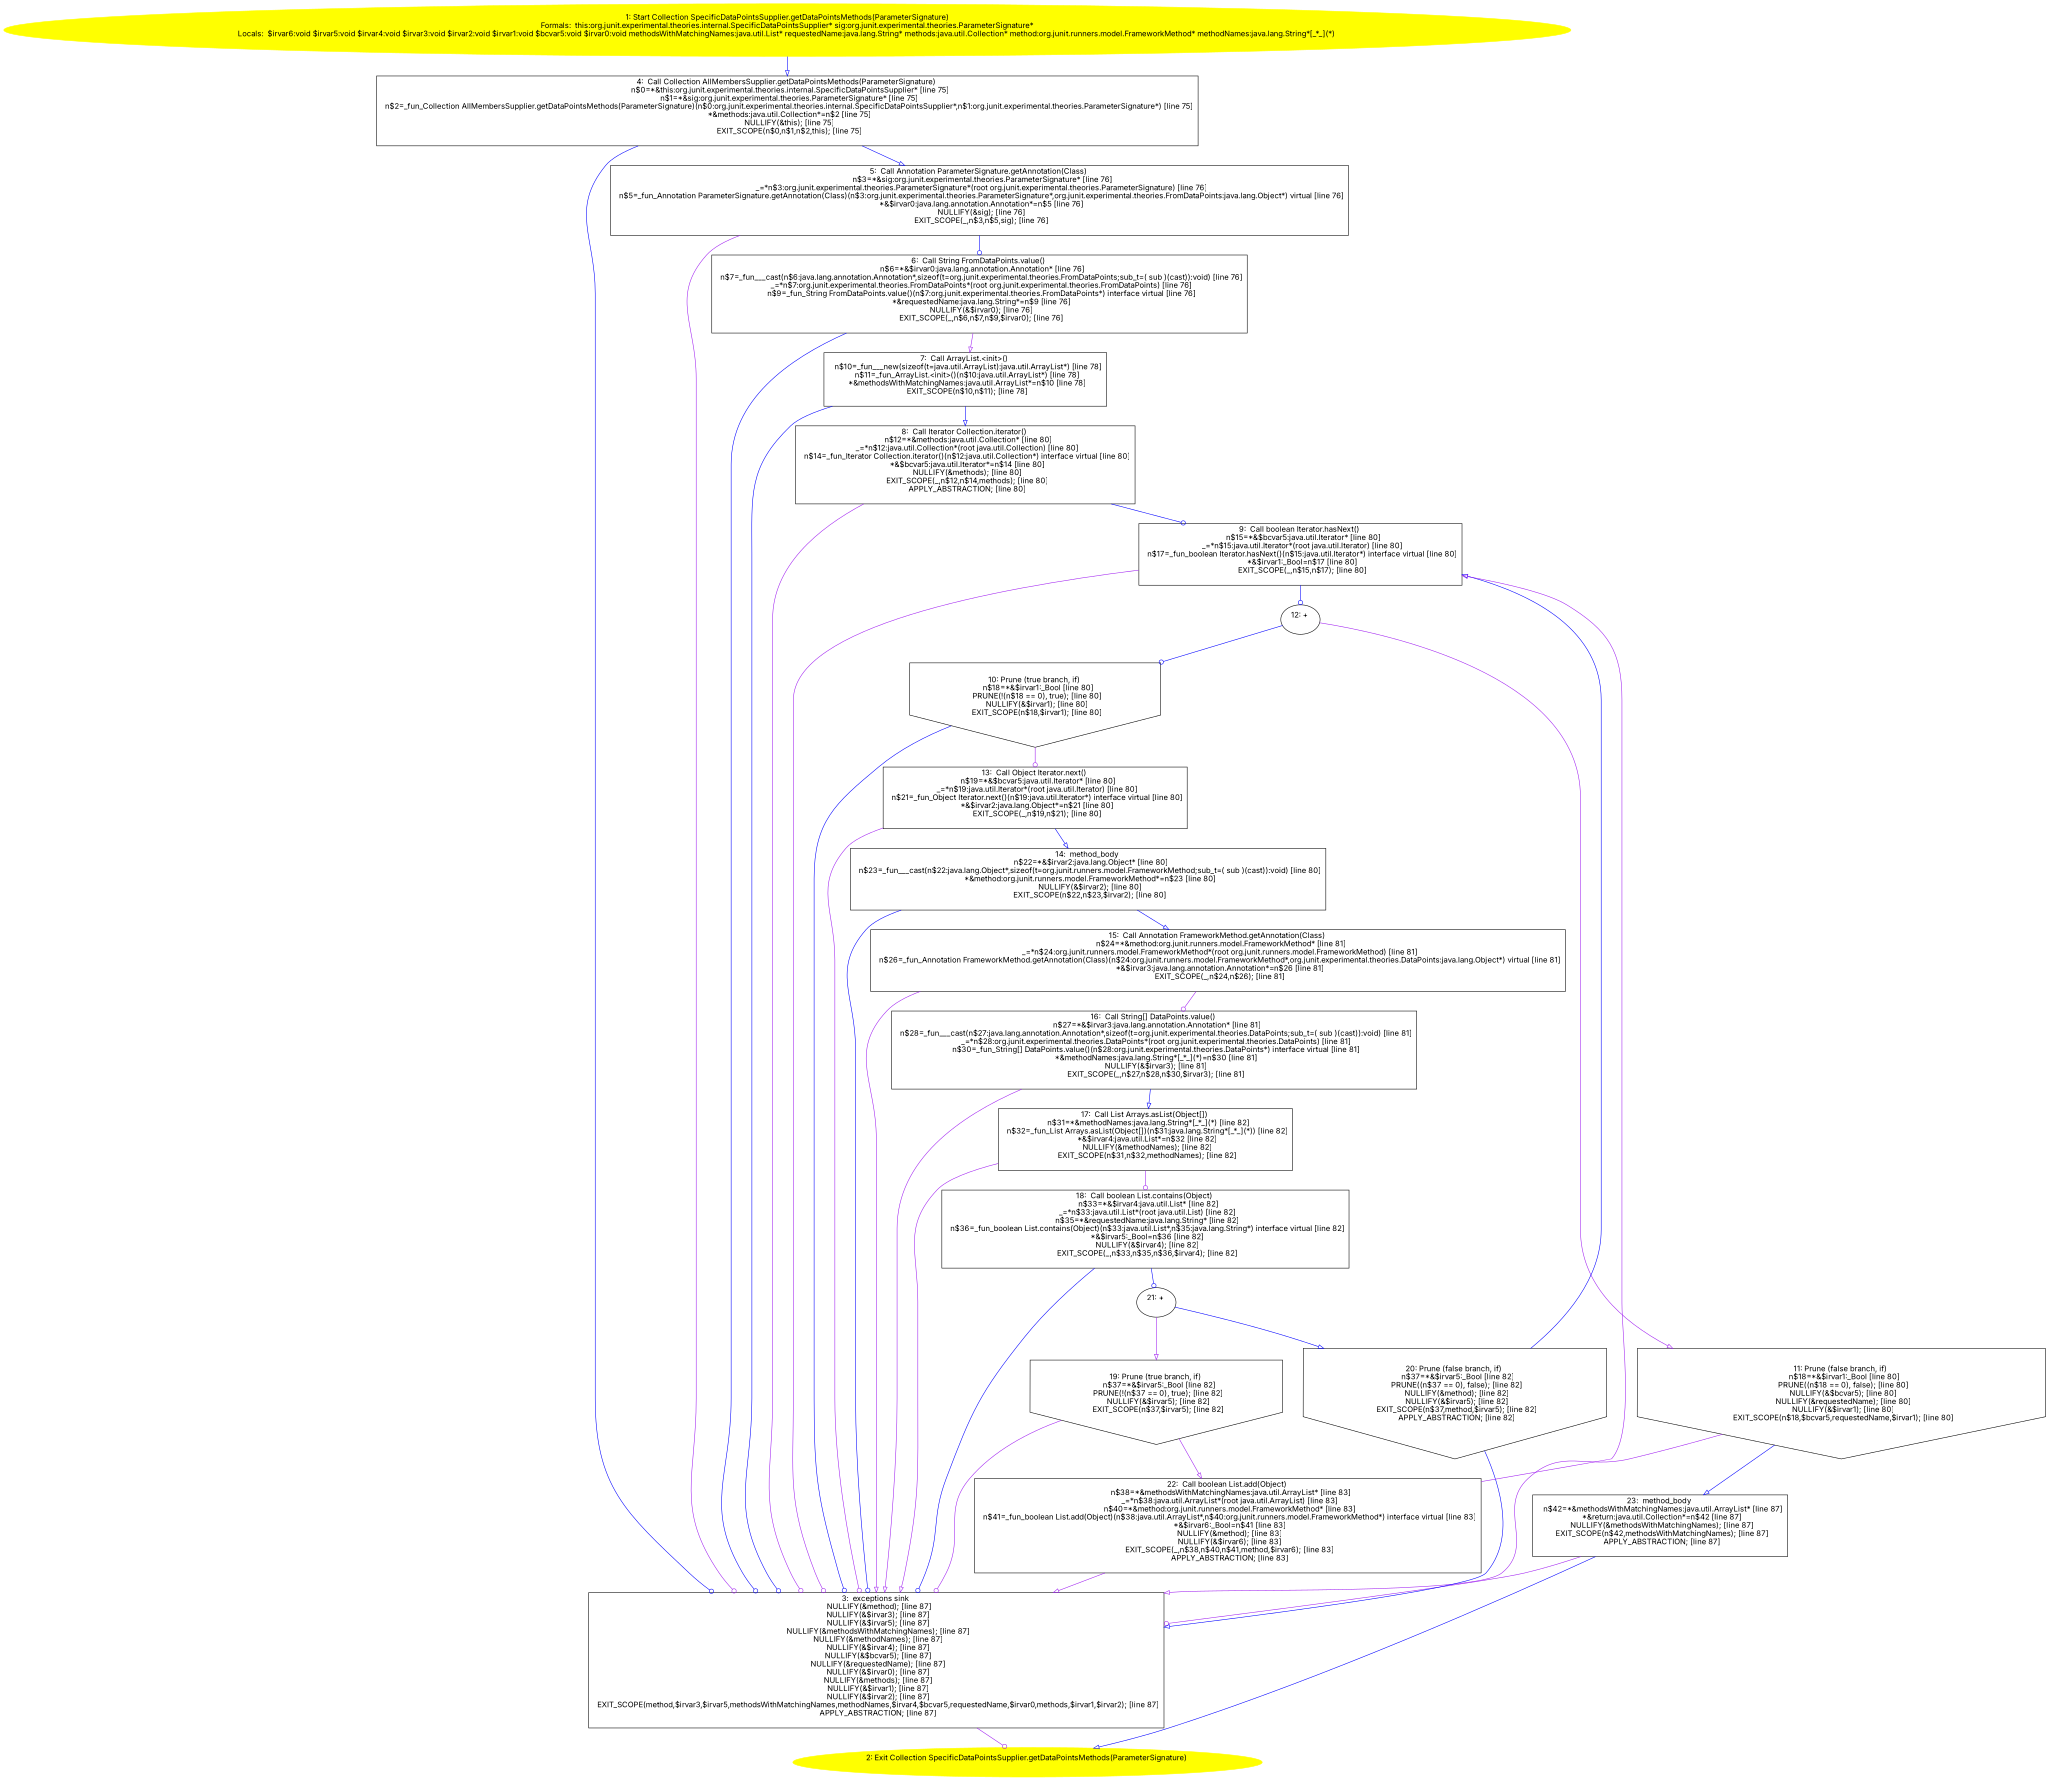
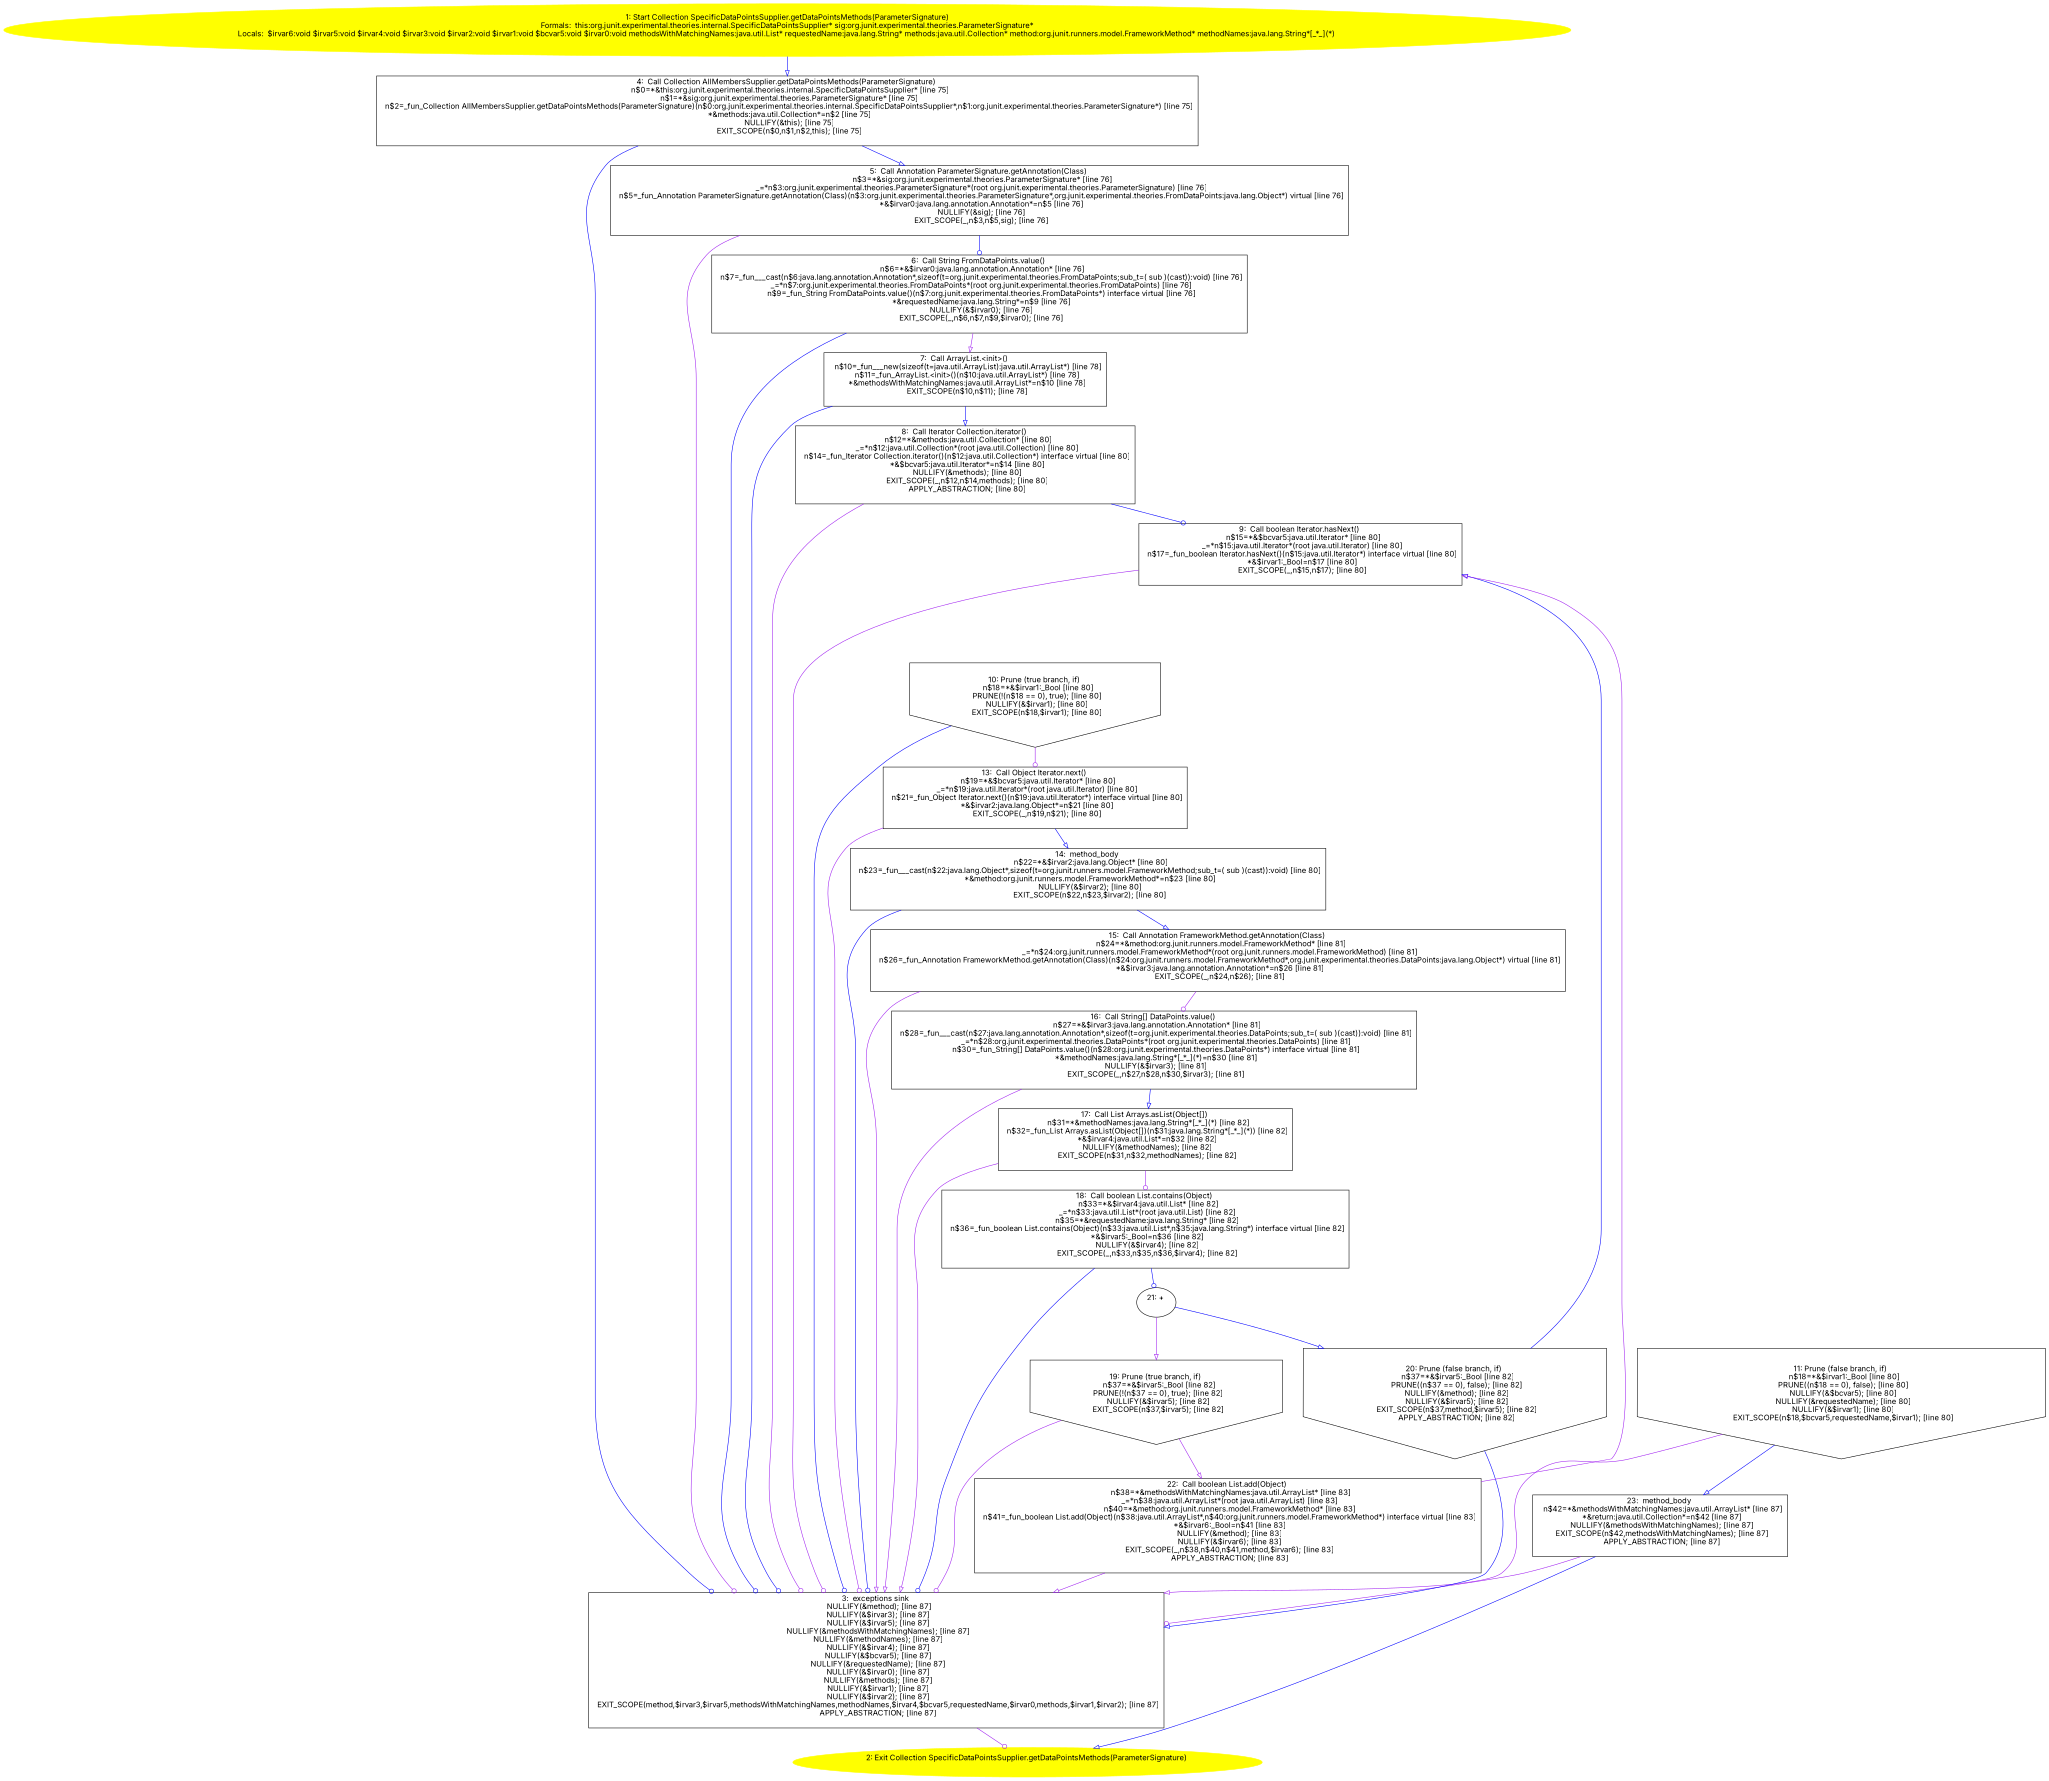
(1300, 620) -> none
